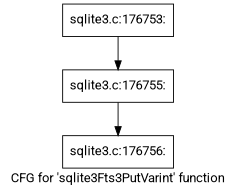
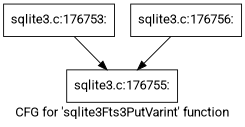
(118, 115) -> (157, 50)
